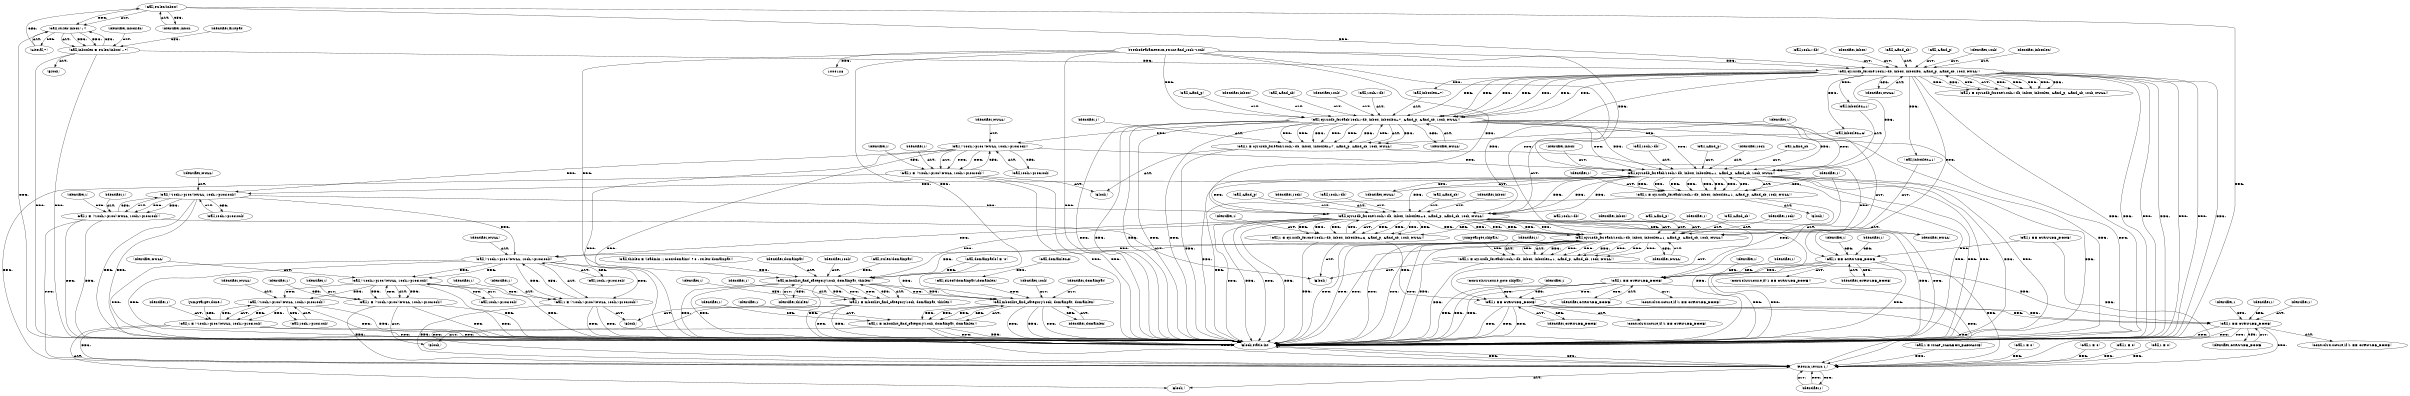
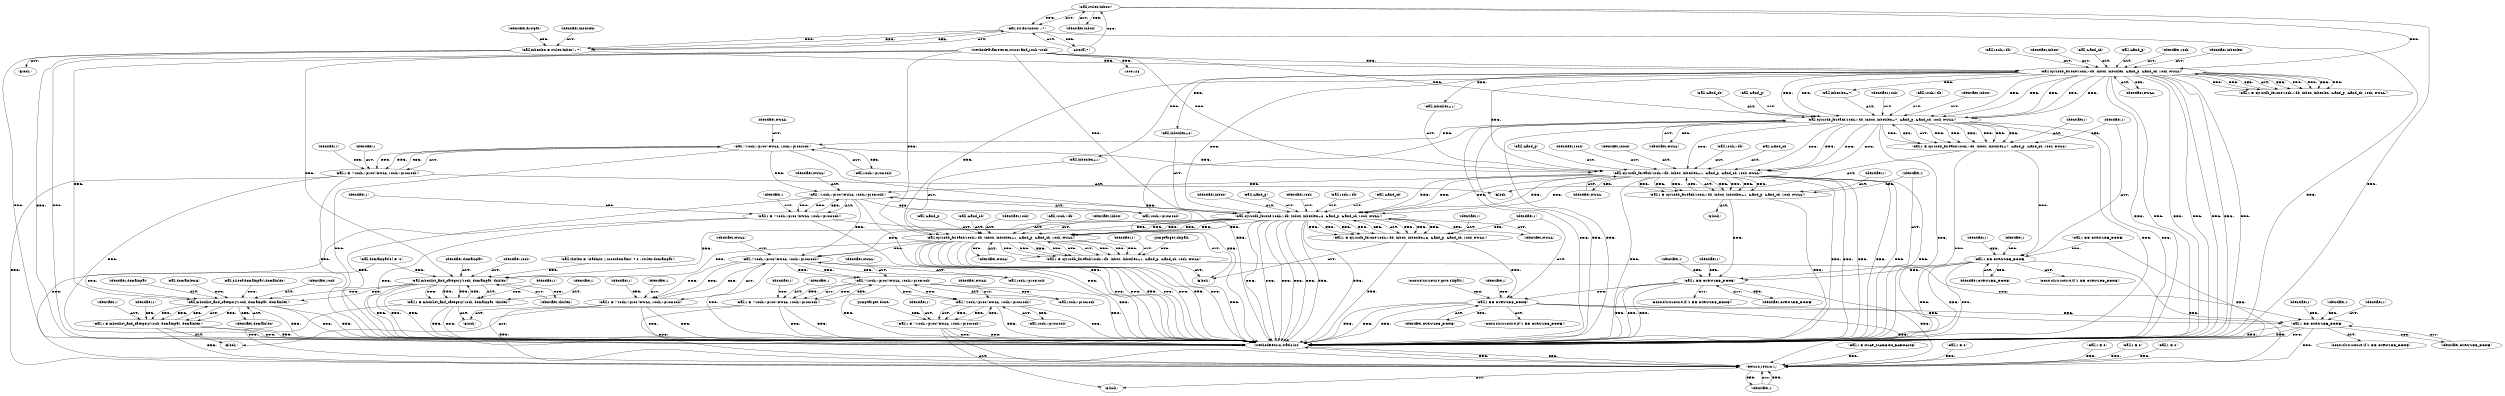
(893, 259) -> none
(1013, 270) -> (210, 291)
(1255, 345) -> (1277, 345)
